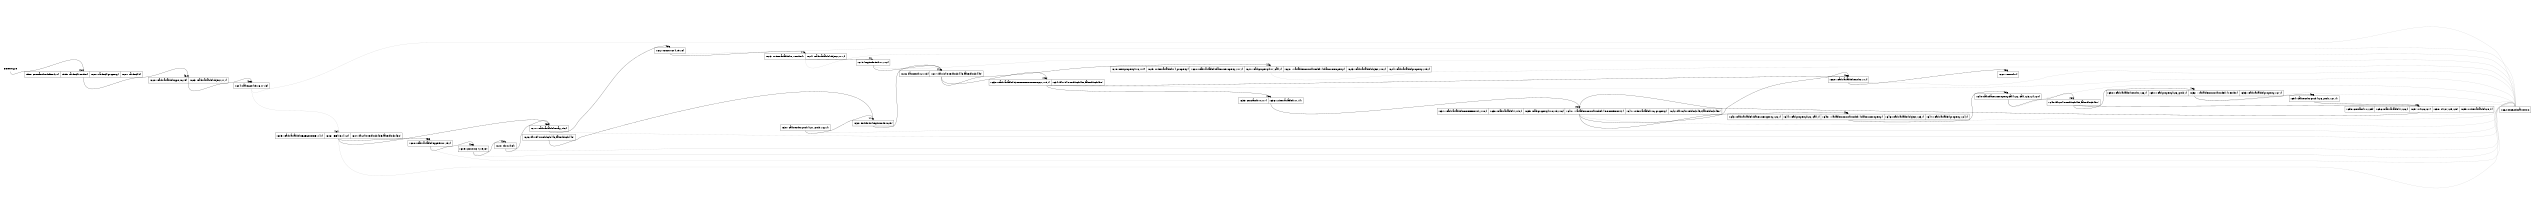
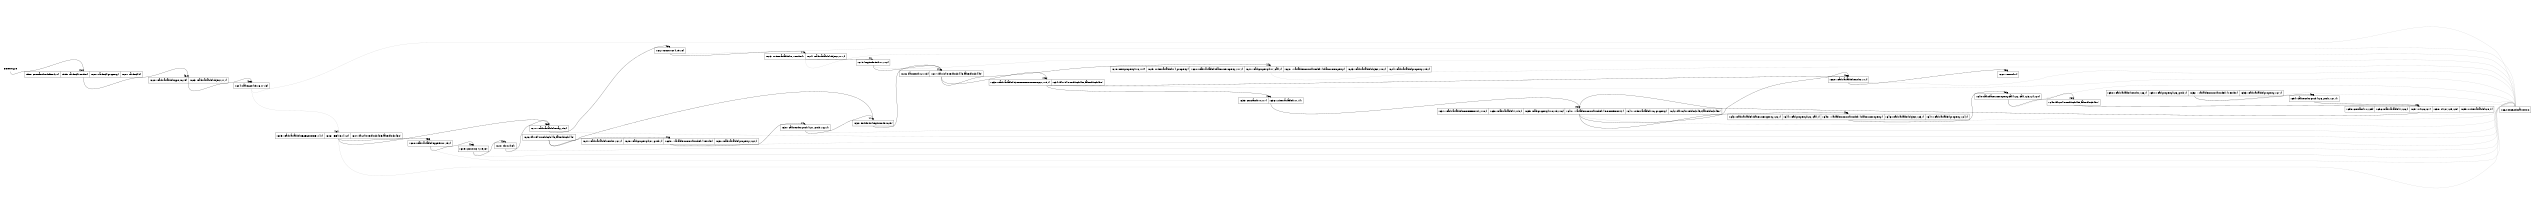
(2127, 89) -> none
none -> (670, 141)
